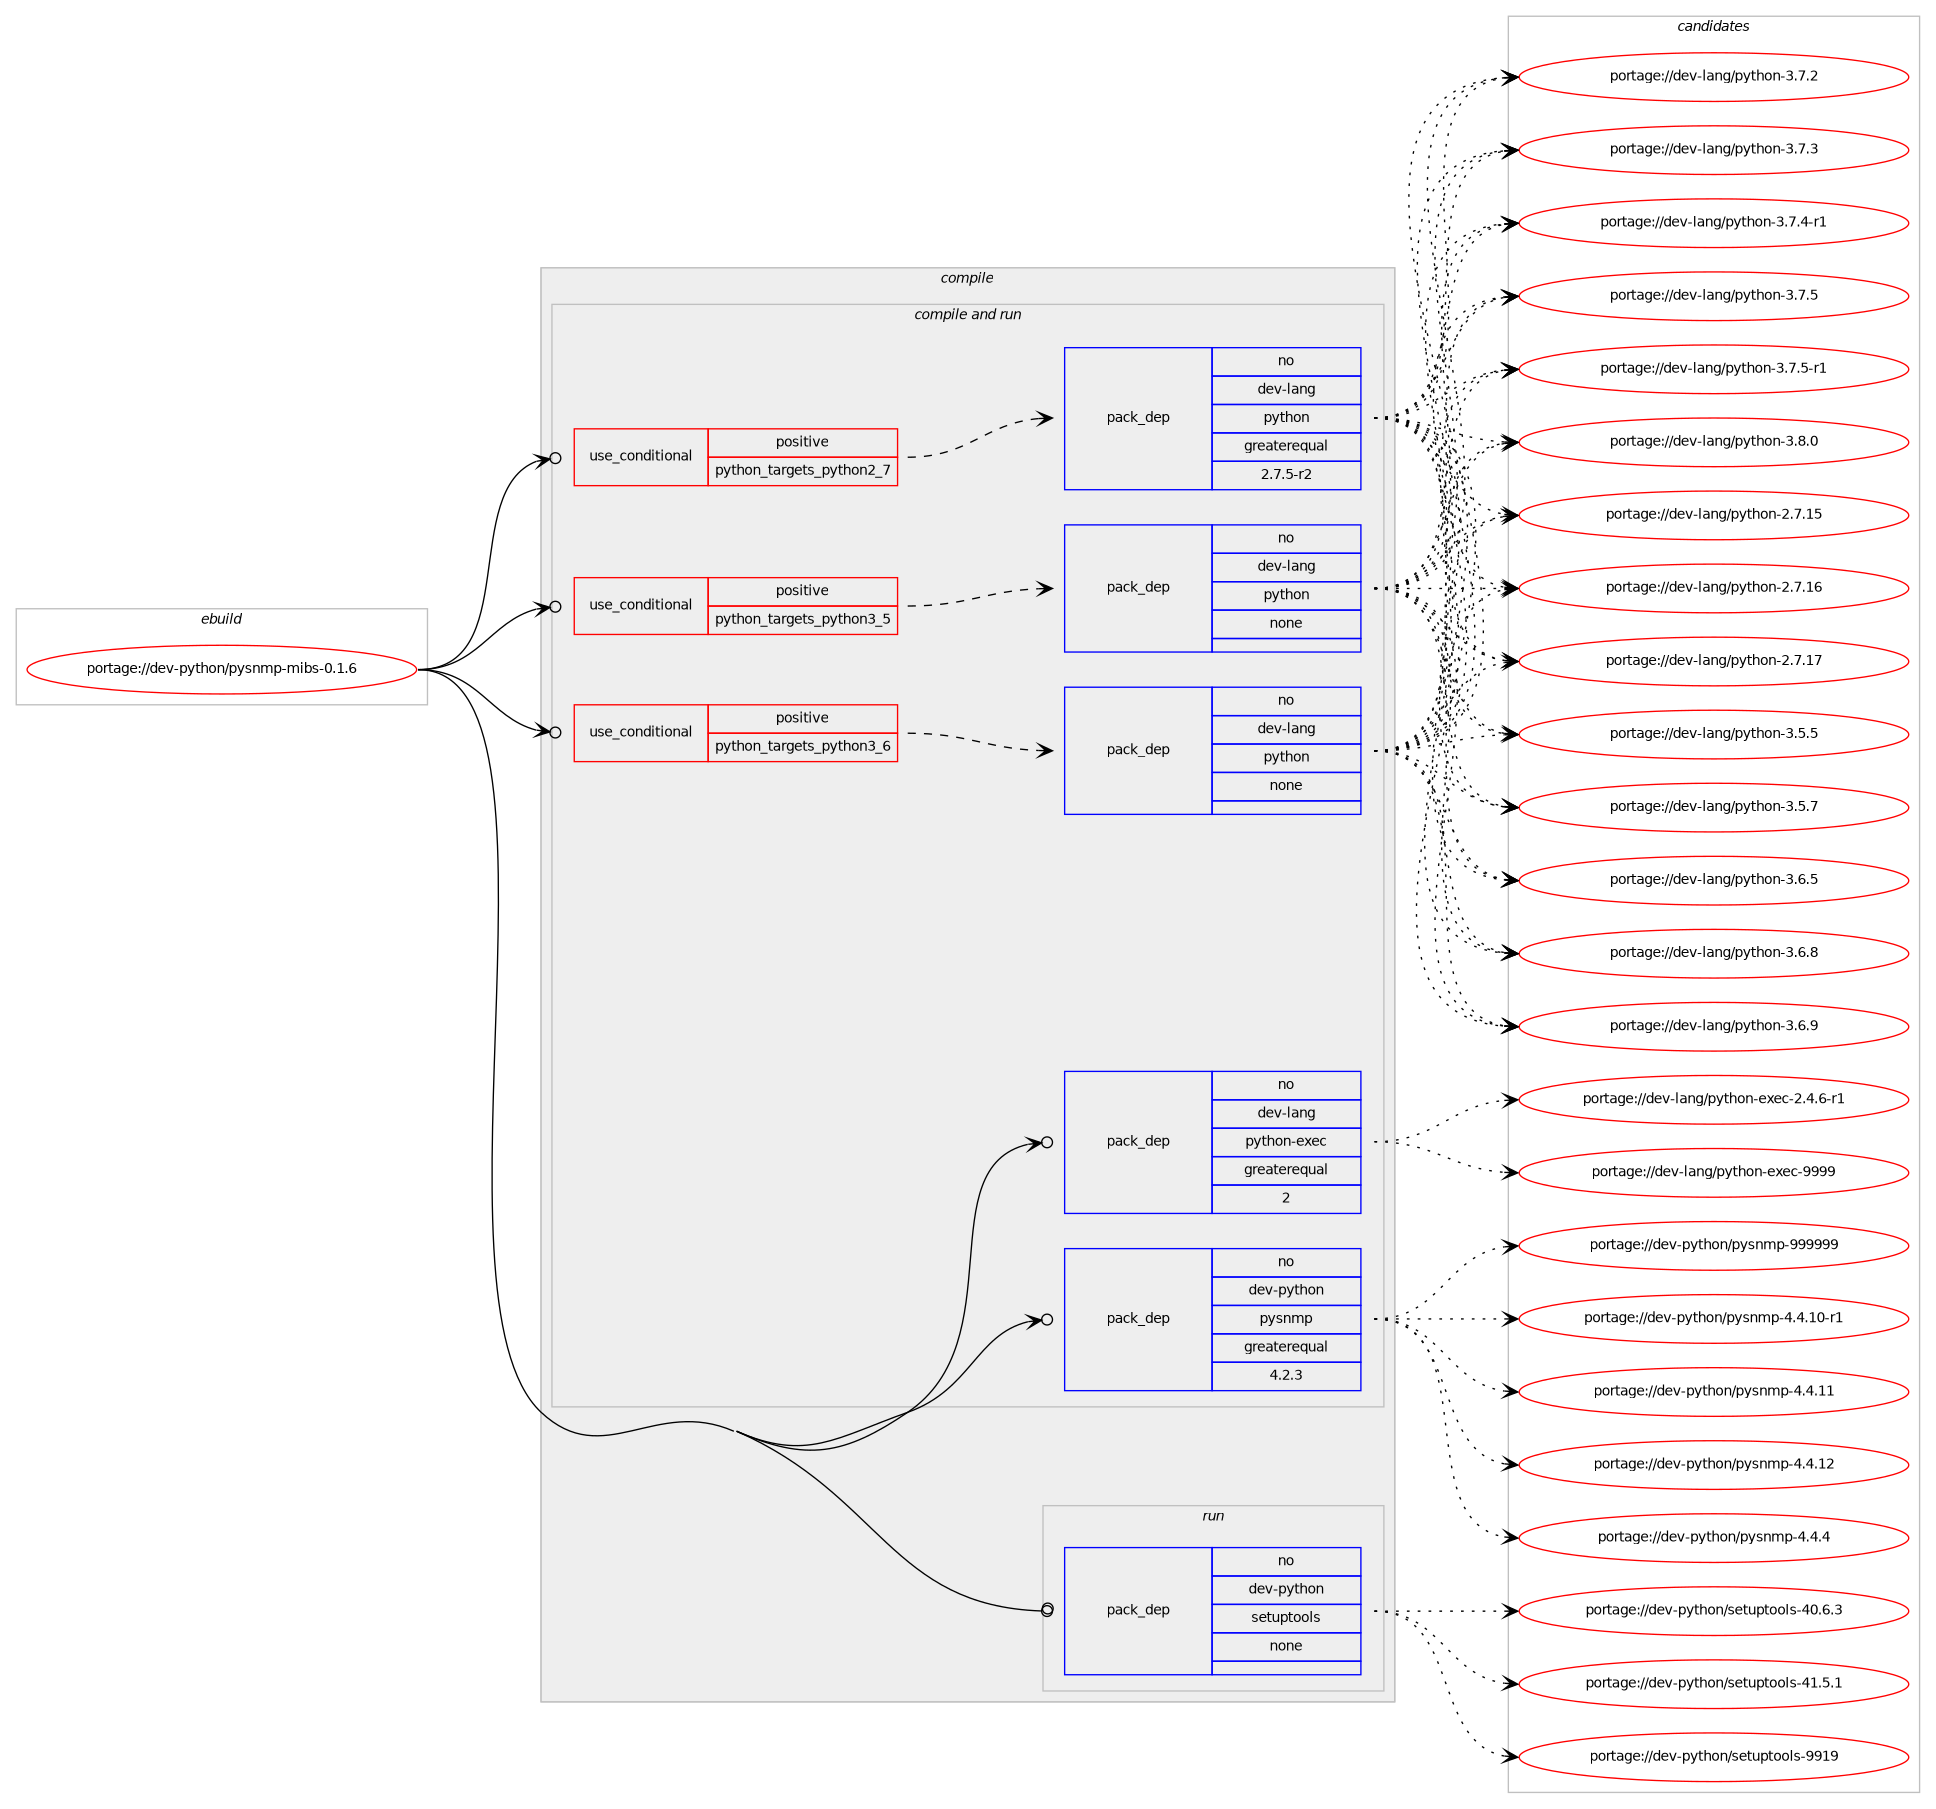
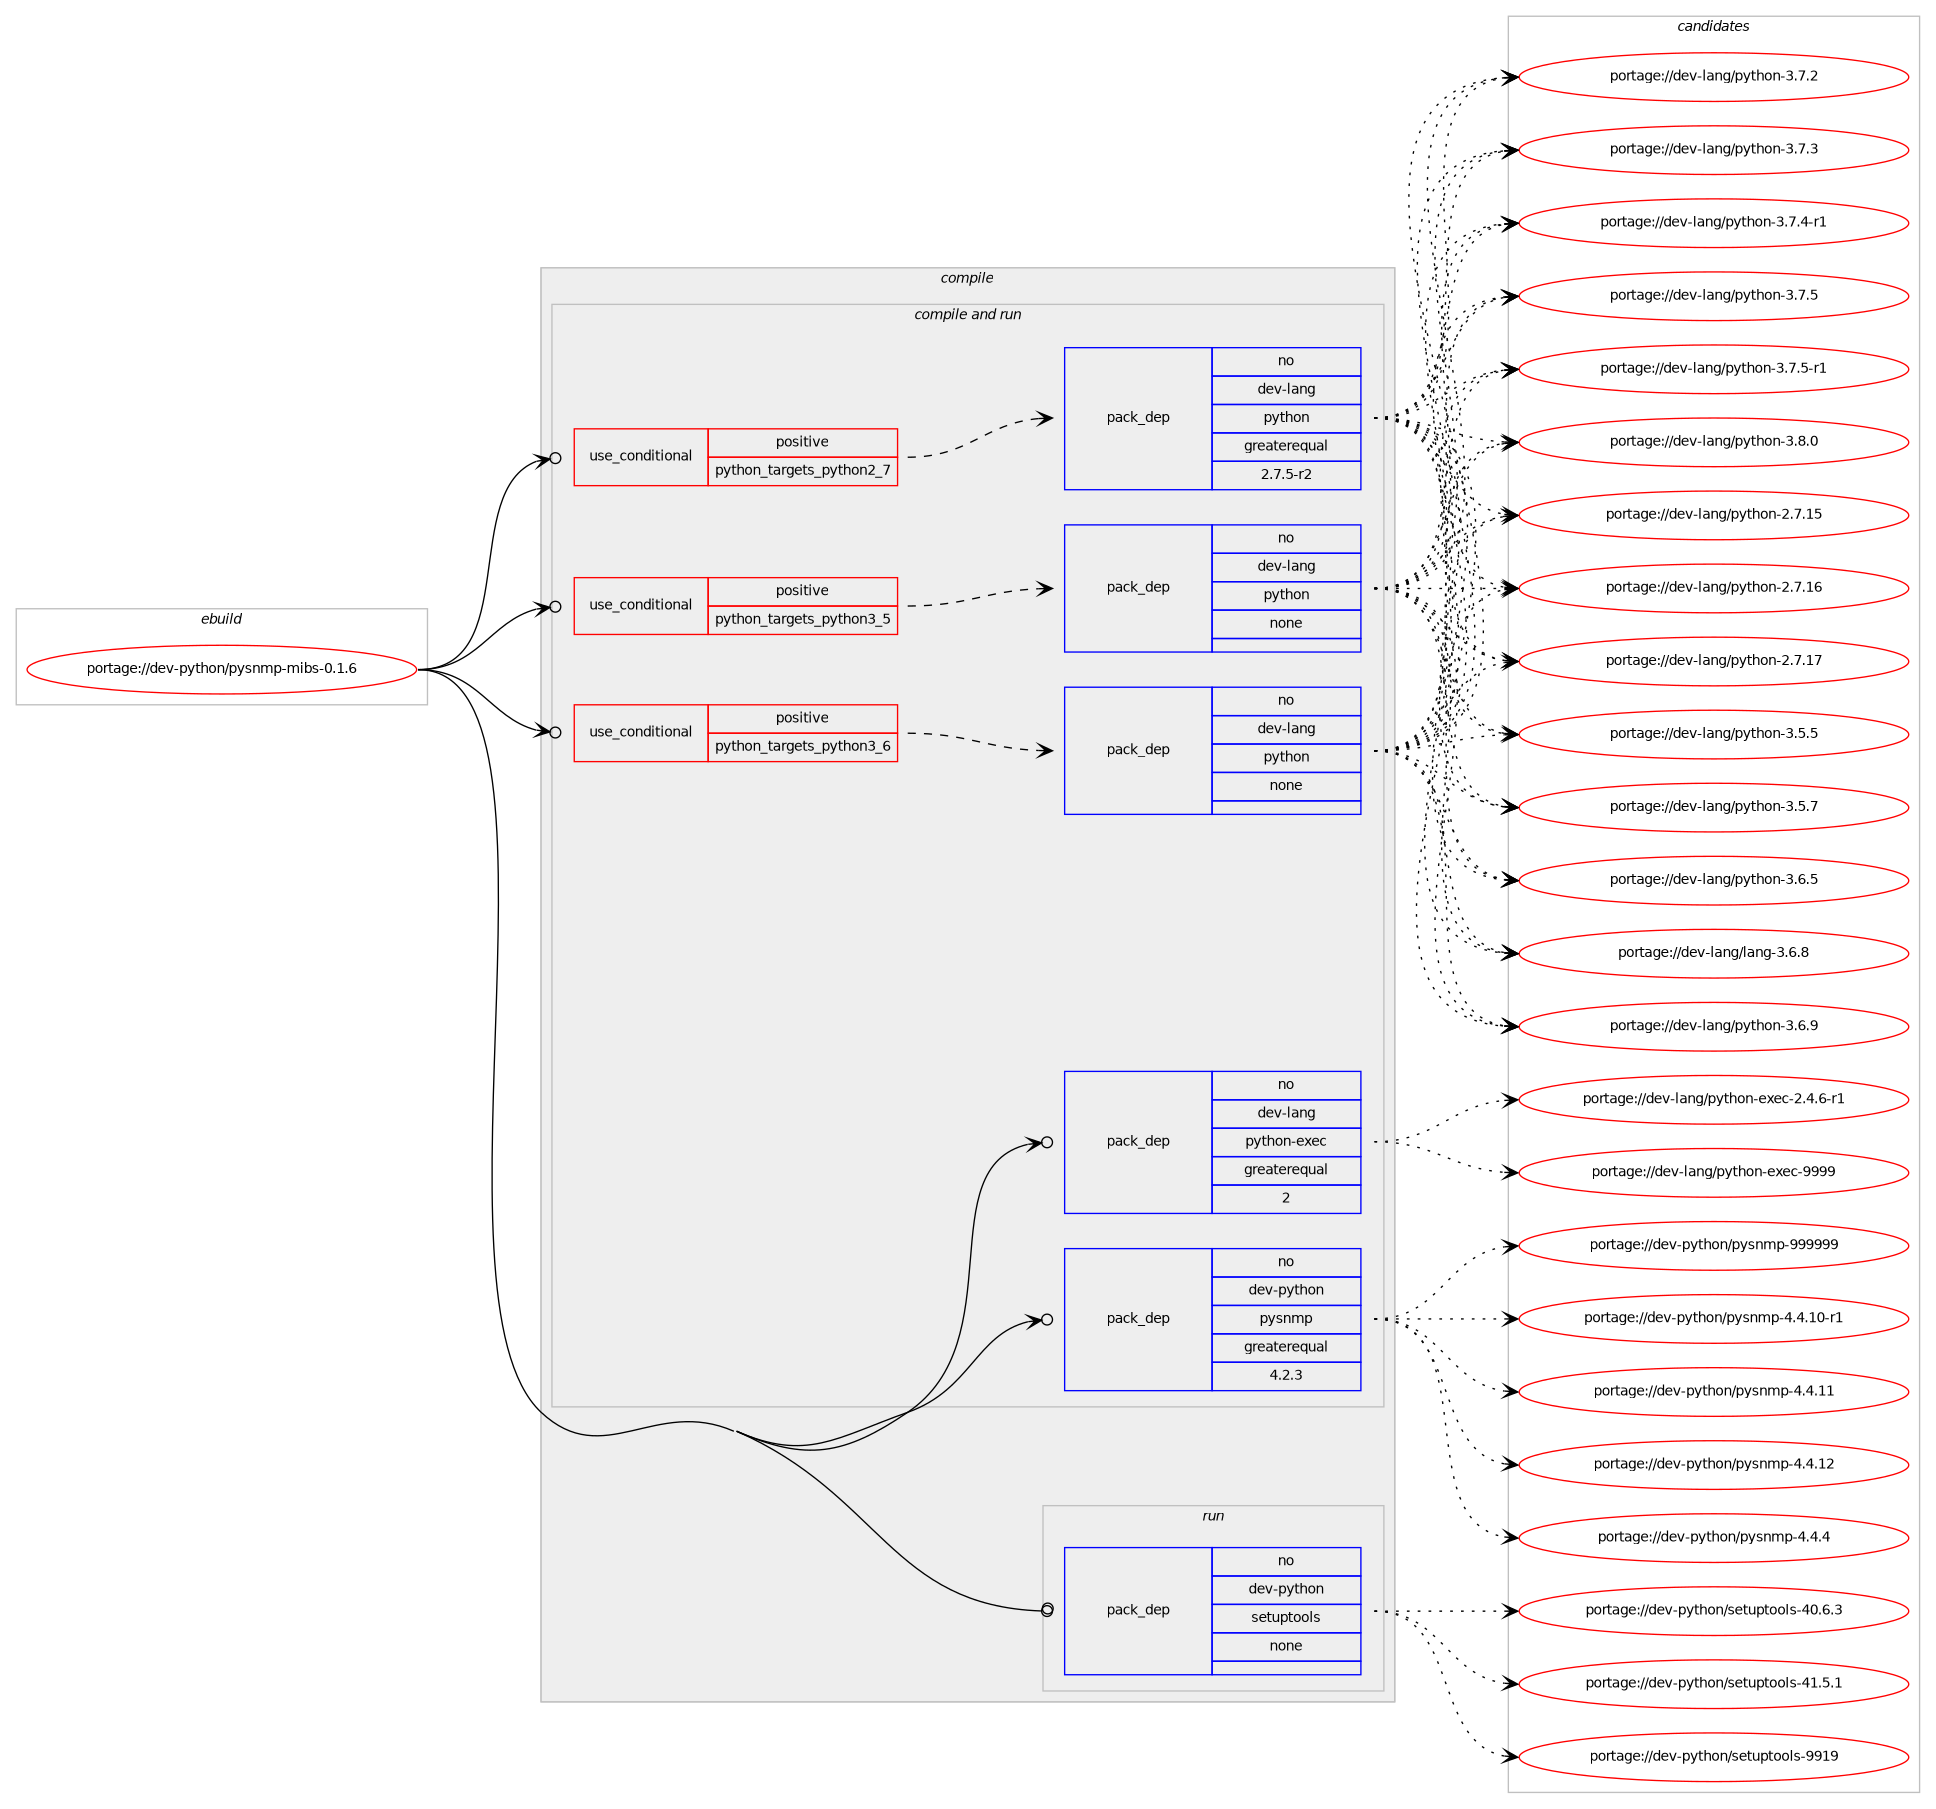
(1714, 954) -> (1714, 954)
